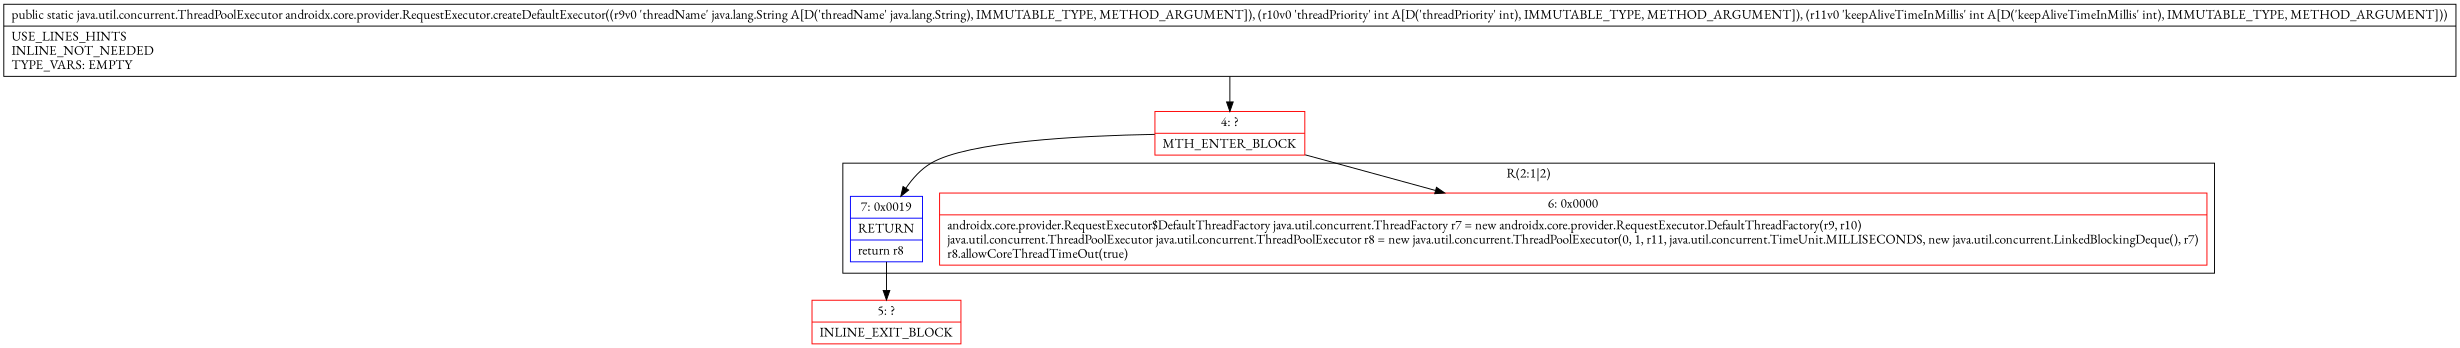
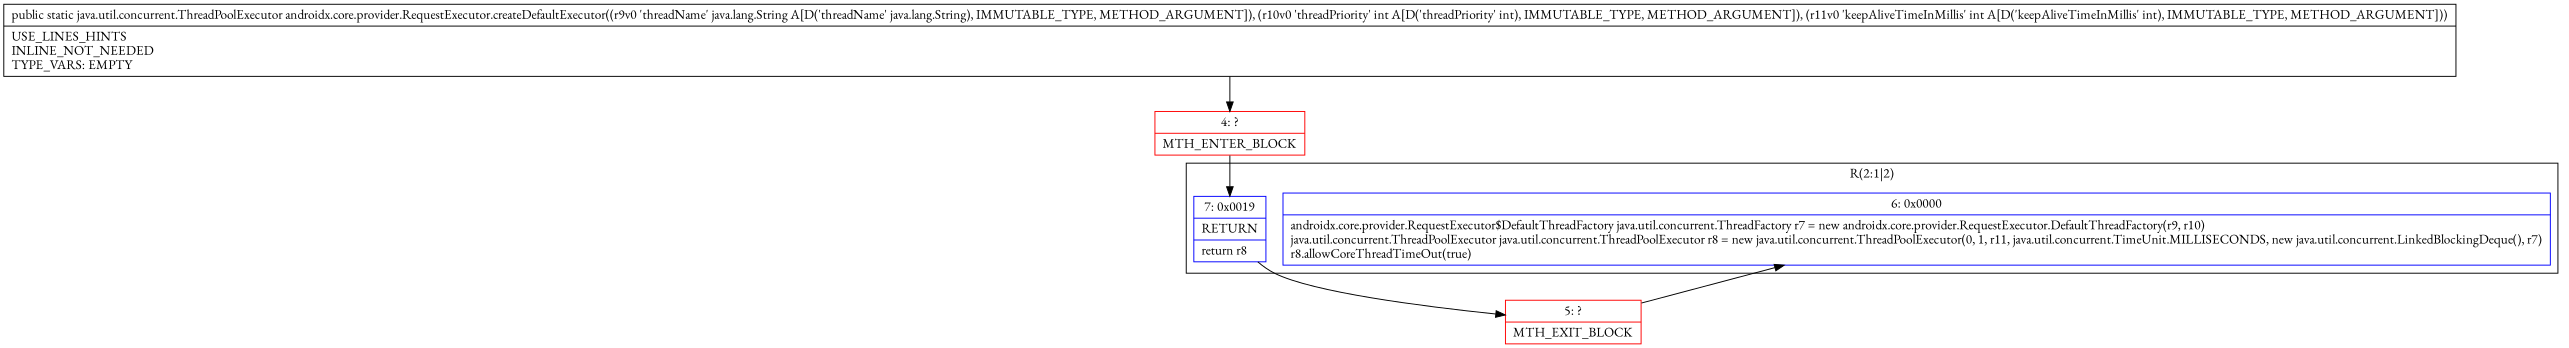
(1370, 173) -> (1708, 285)
(1573, 229) -> (1917, 229)
(886, 332) -> (1573, 332)
